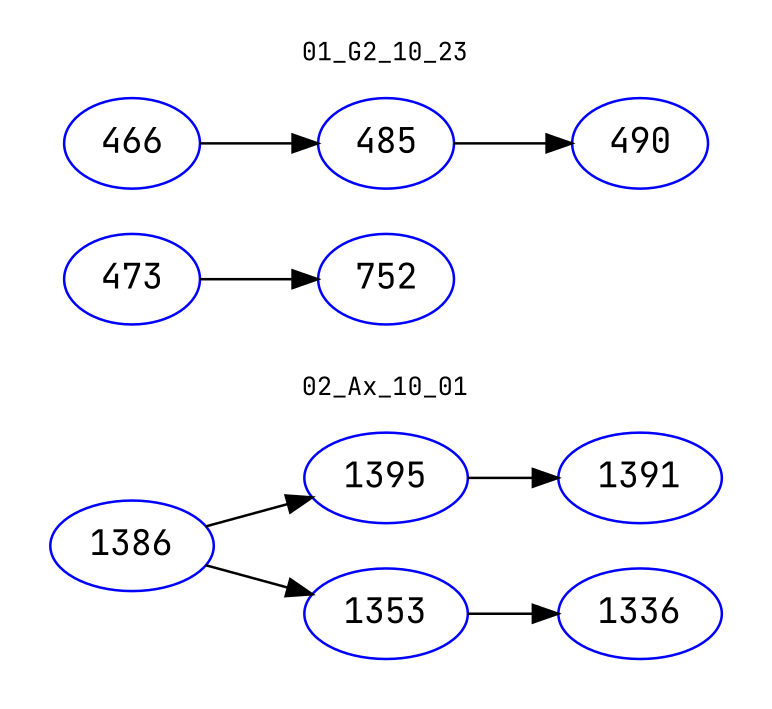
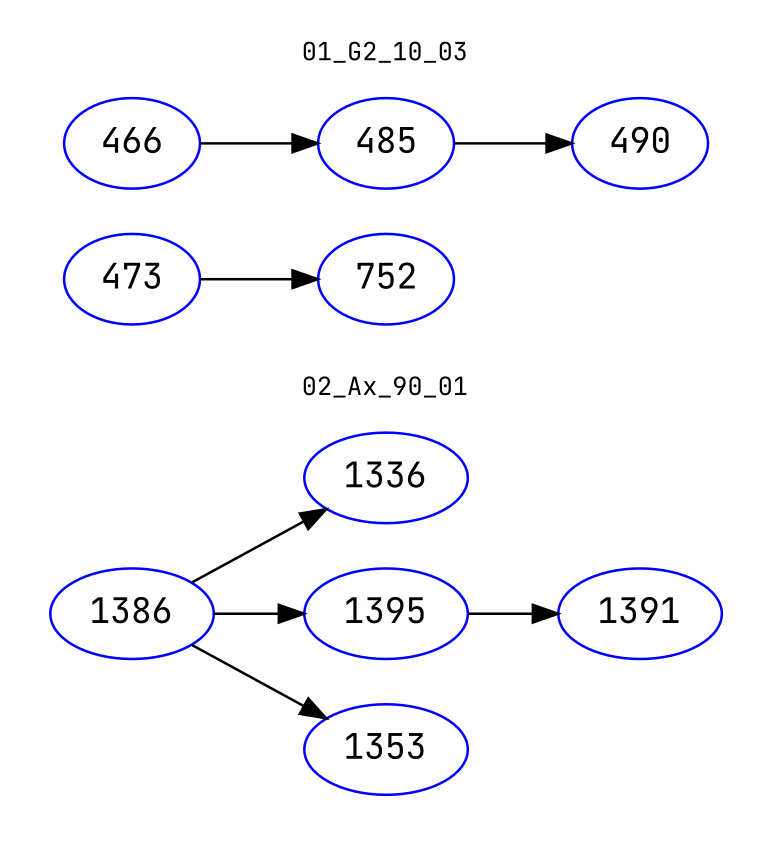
(386, 54) -> (386, 54)
(386, 389) -> (386, 389)
(500, 614) -> (248, 552)
